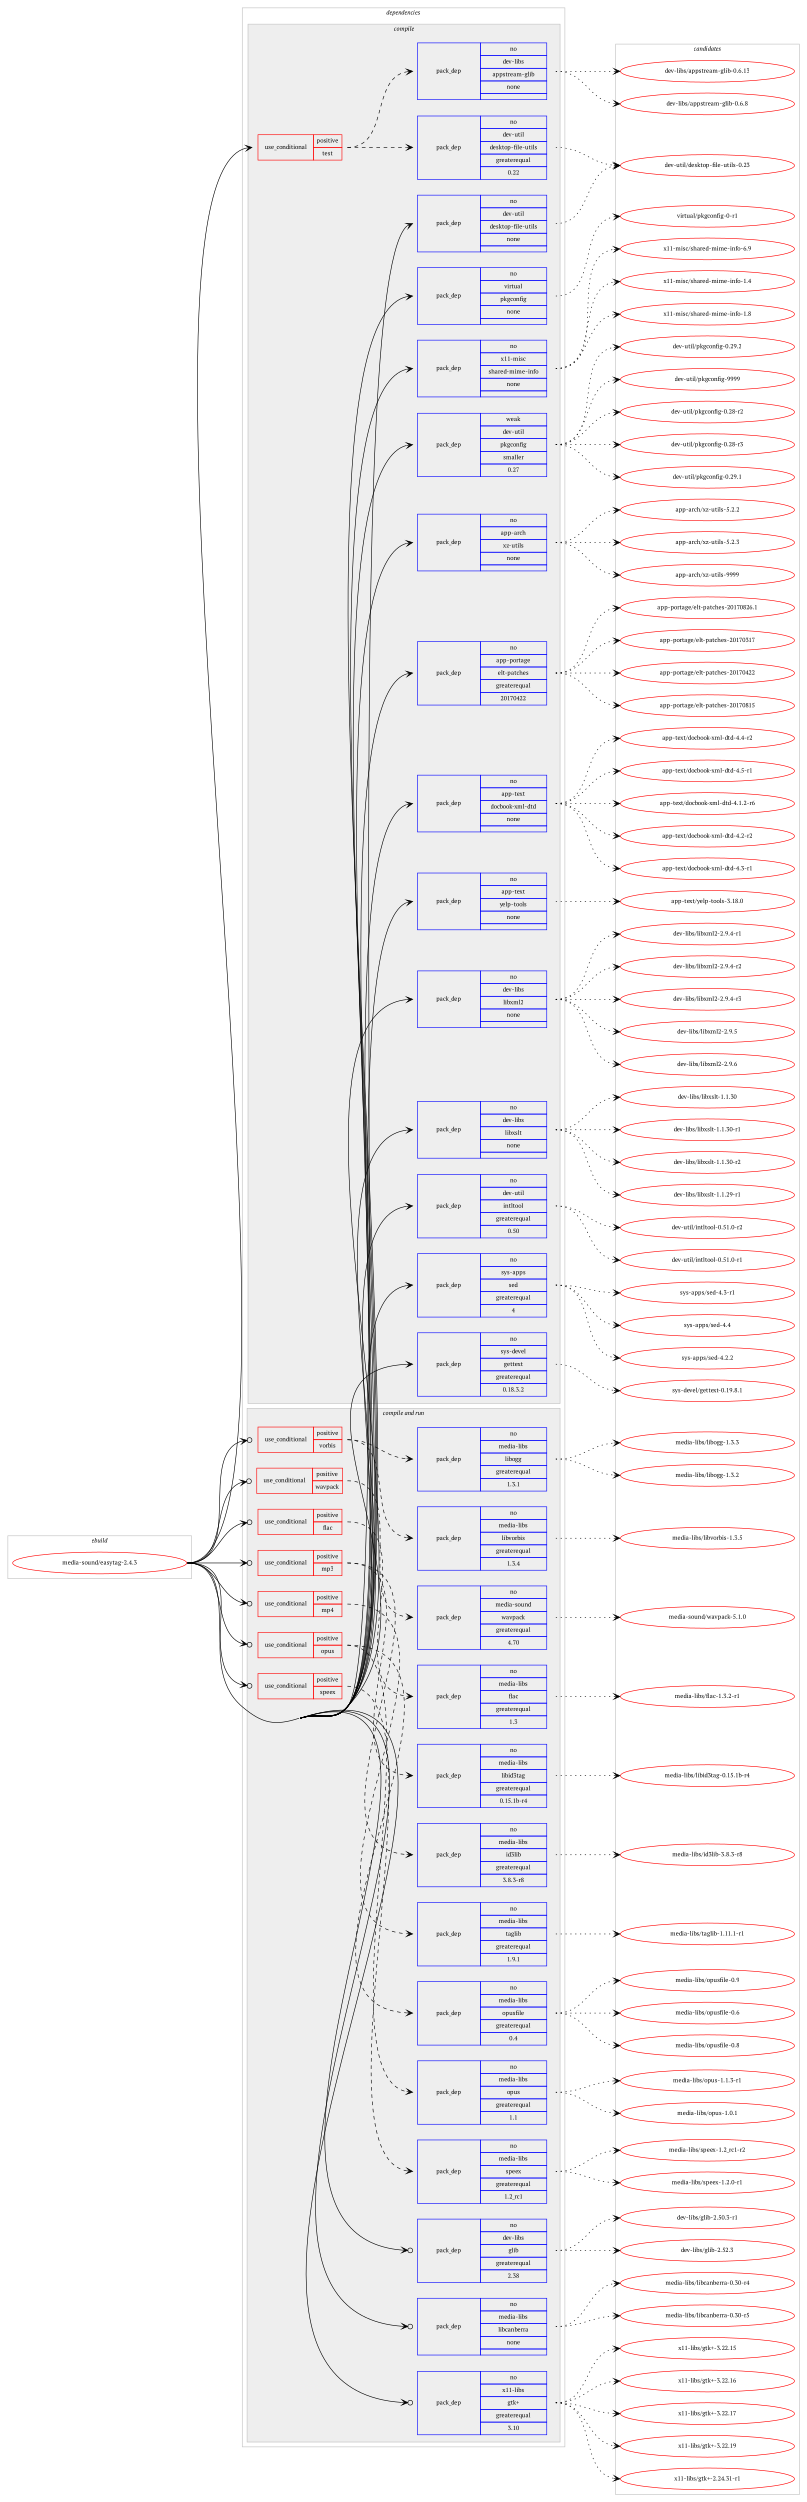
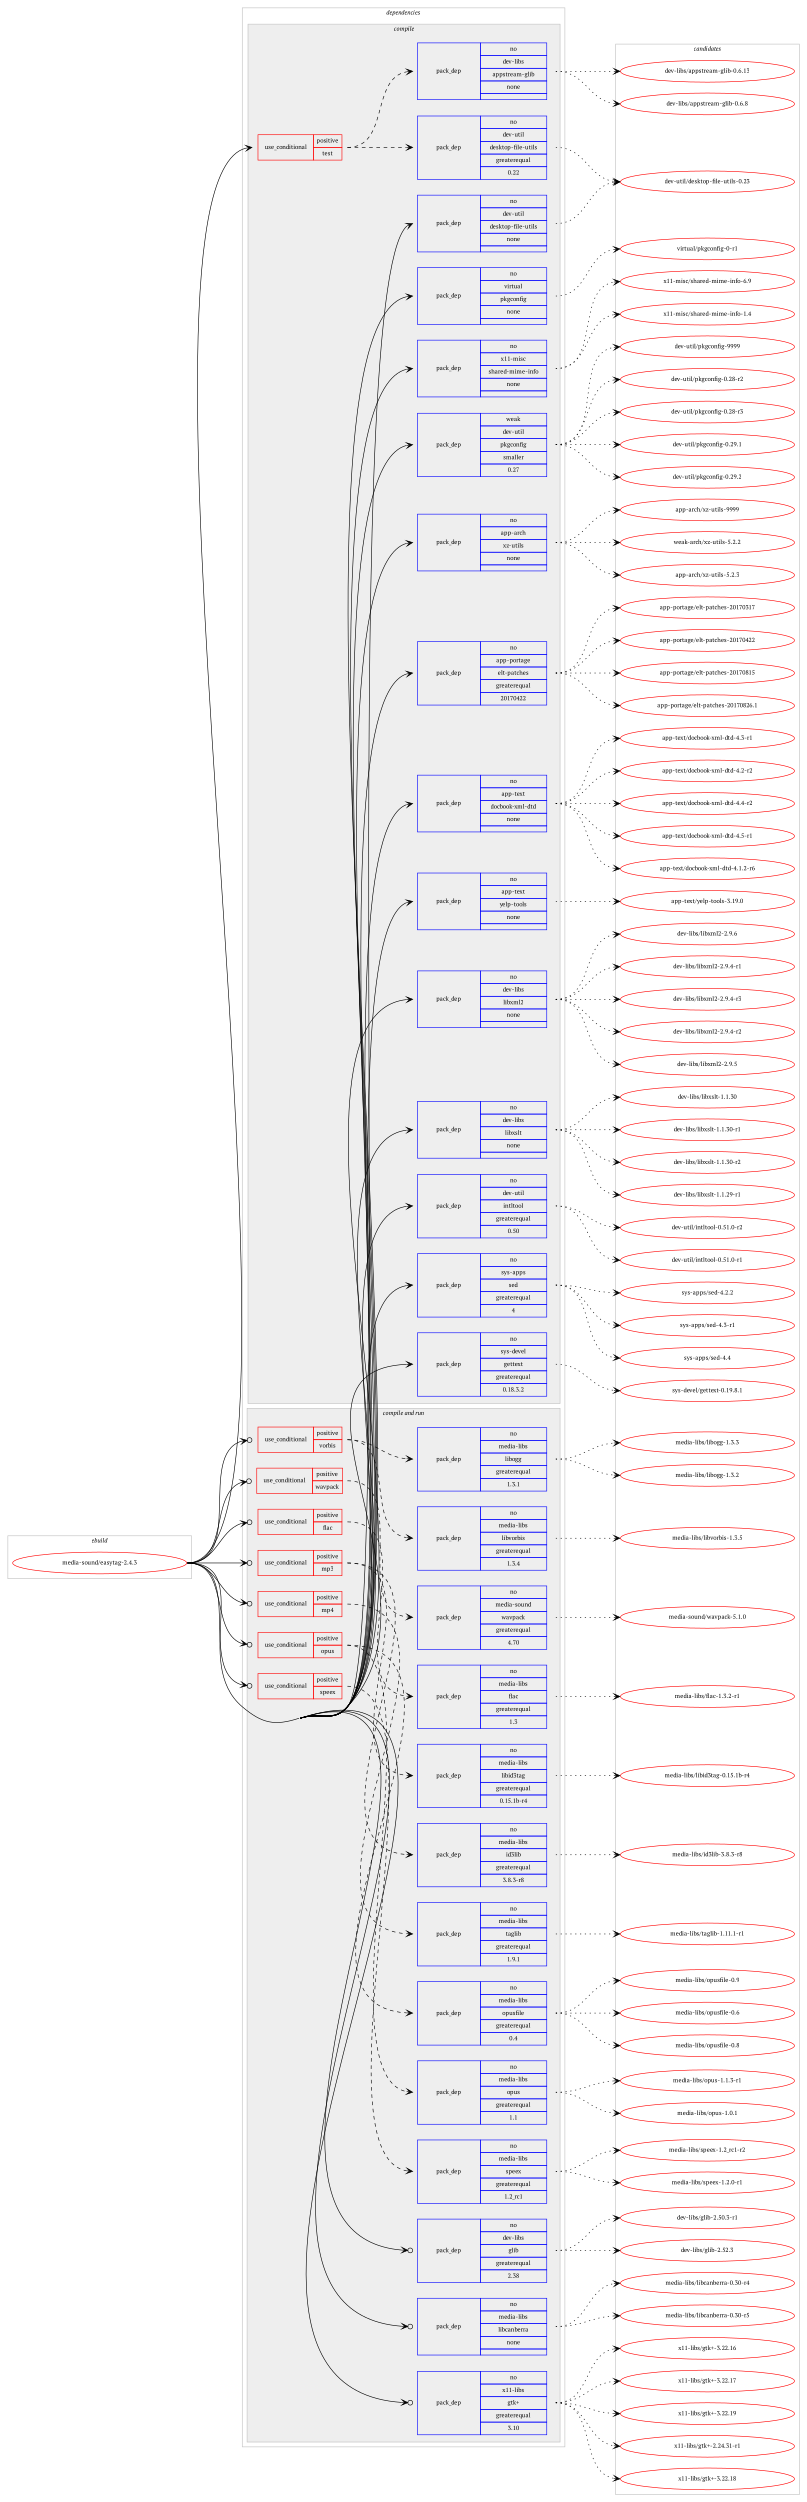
(707, 314) -> none
(707, 510) -> (707, 543)
(707, 901) -> (707, 901)
(707, 2348) -> (707, 2479)
